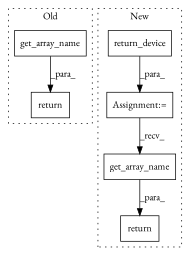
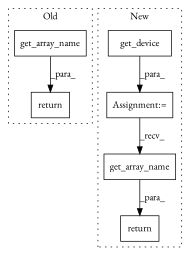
(140, 43) -> (140, 43)
